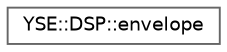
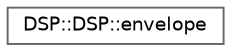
(114, 26) -> (116, 26)
